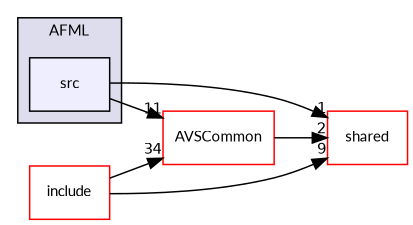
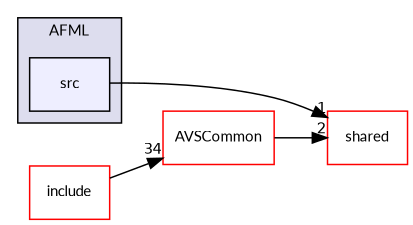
(131, 106) -> none
(213, 188) -> none
